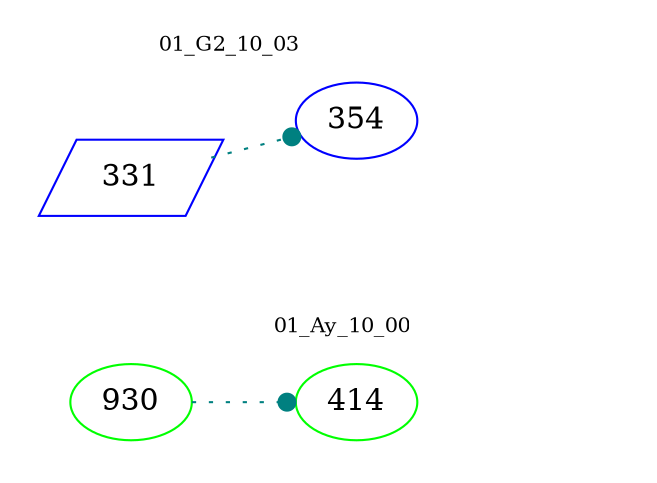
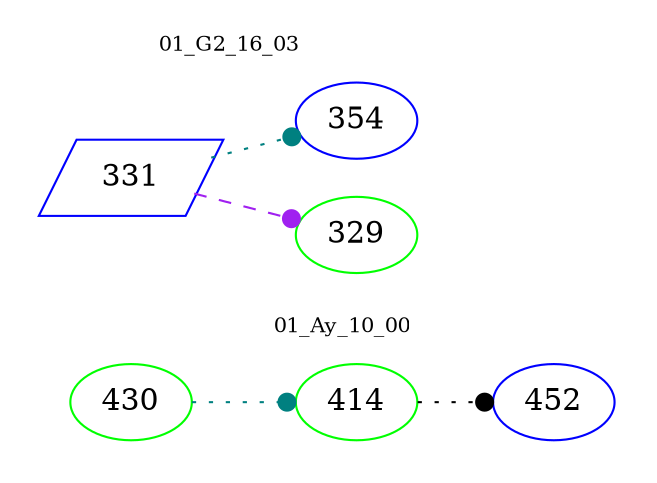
(230, 46) -> (230, 46)
none -> (357, 235)
(131, 402) -> (131, 402)
none -> (554, 402)
